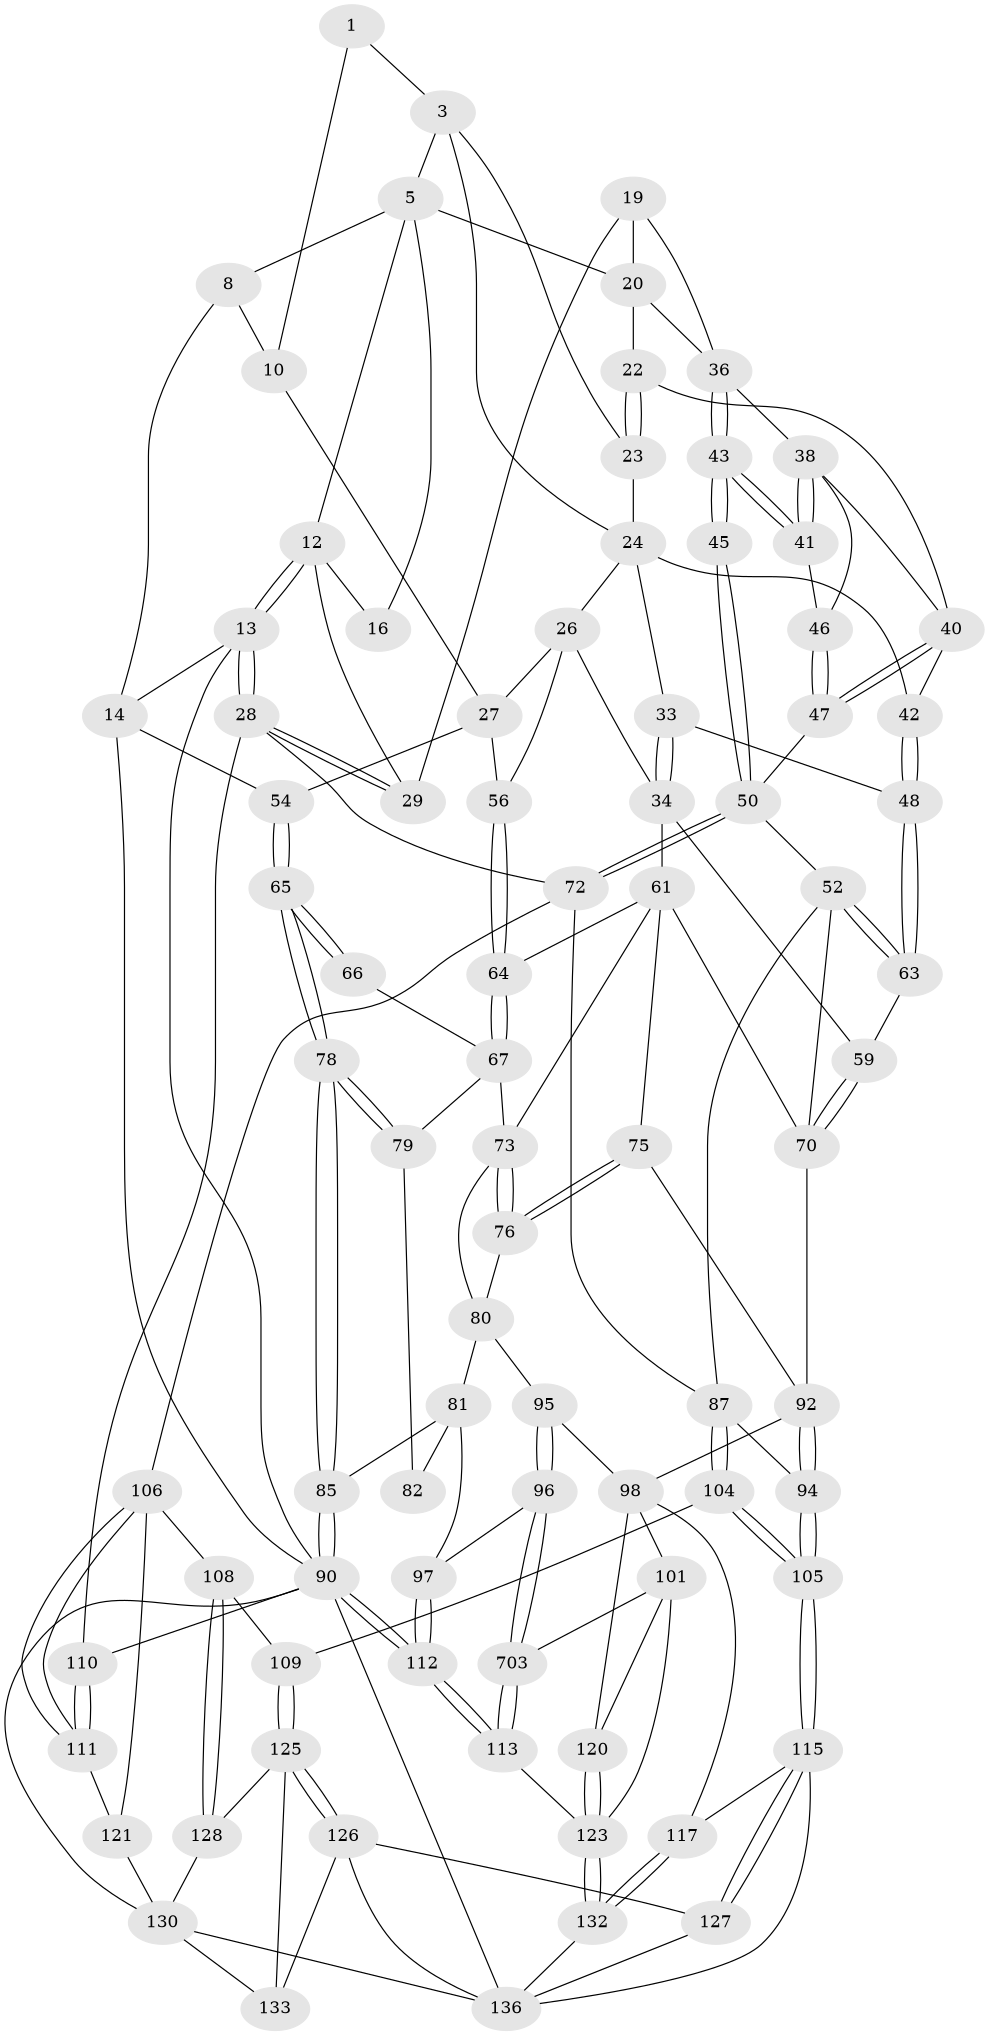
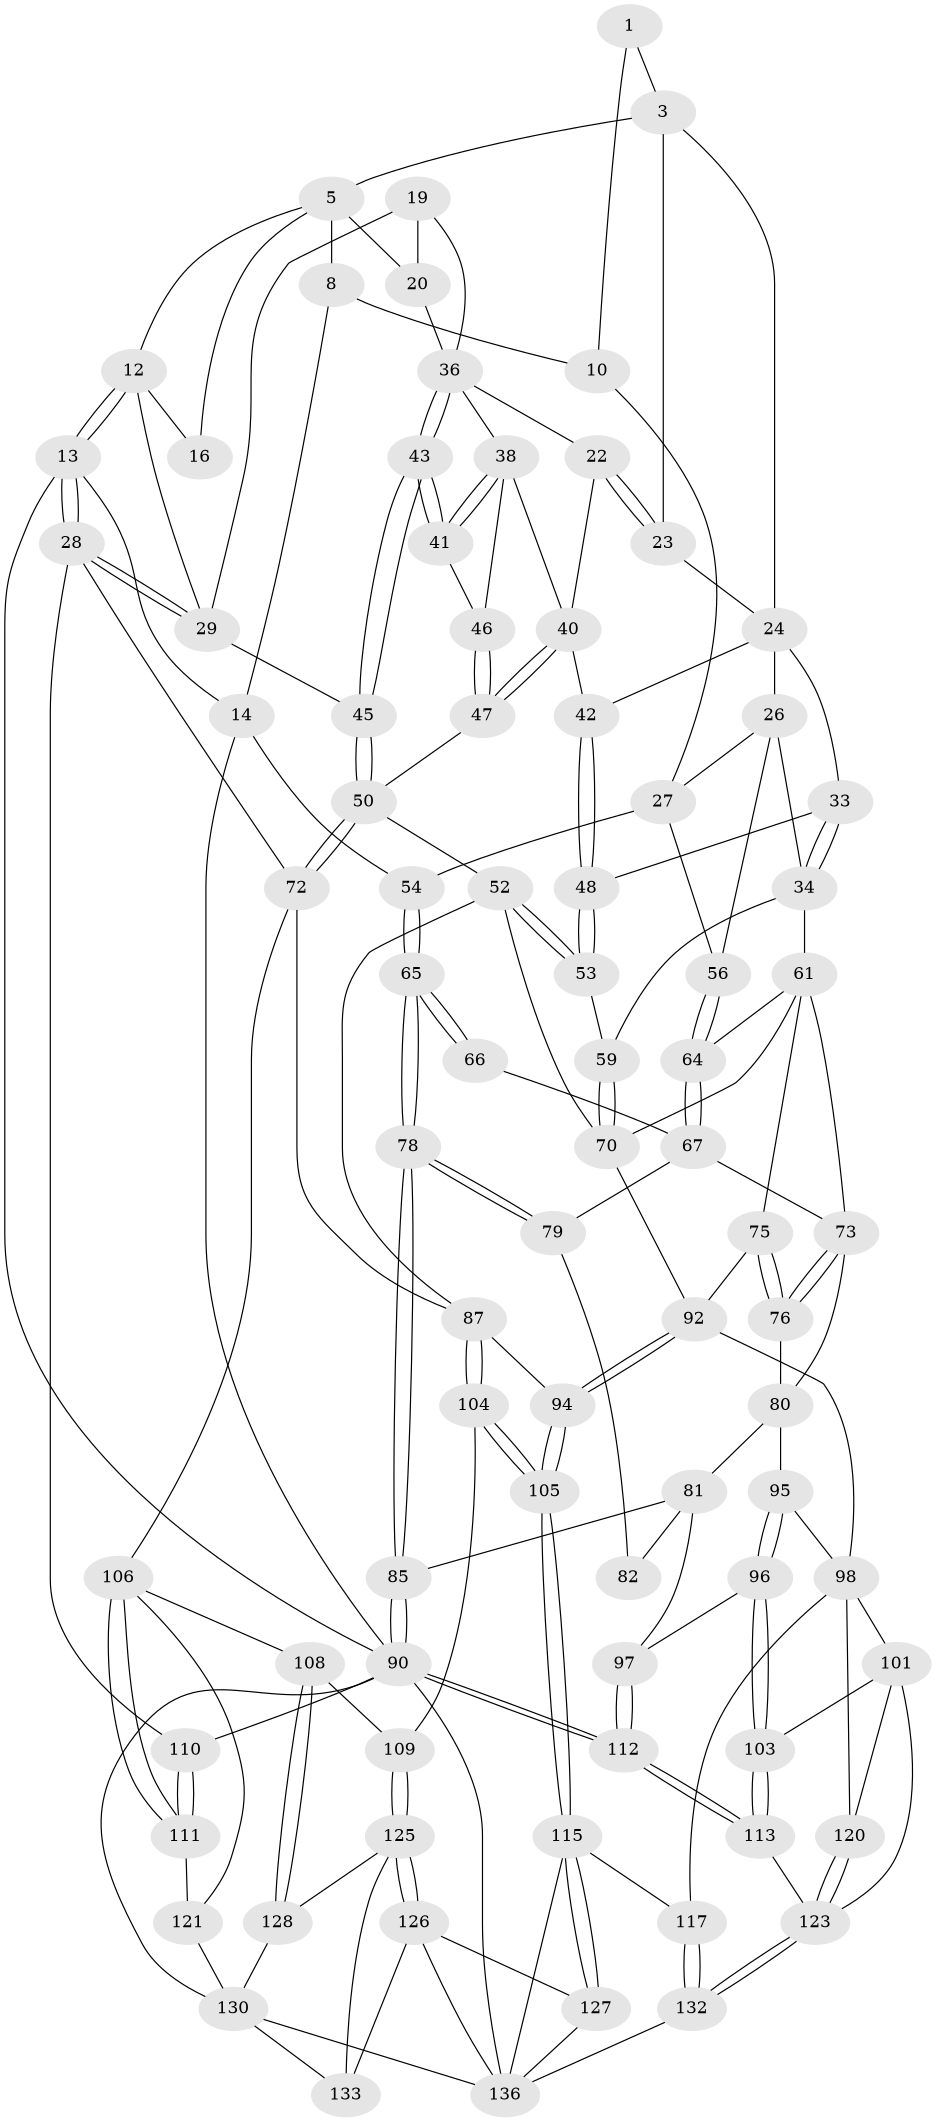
(633, 328) -> (524, 414)
none -> (286, 673)
(910, 975) -> (587, 975)
(512, 1664) -> (760, 1750)
